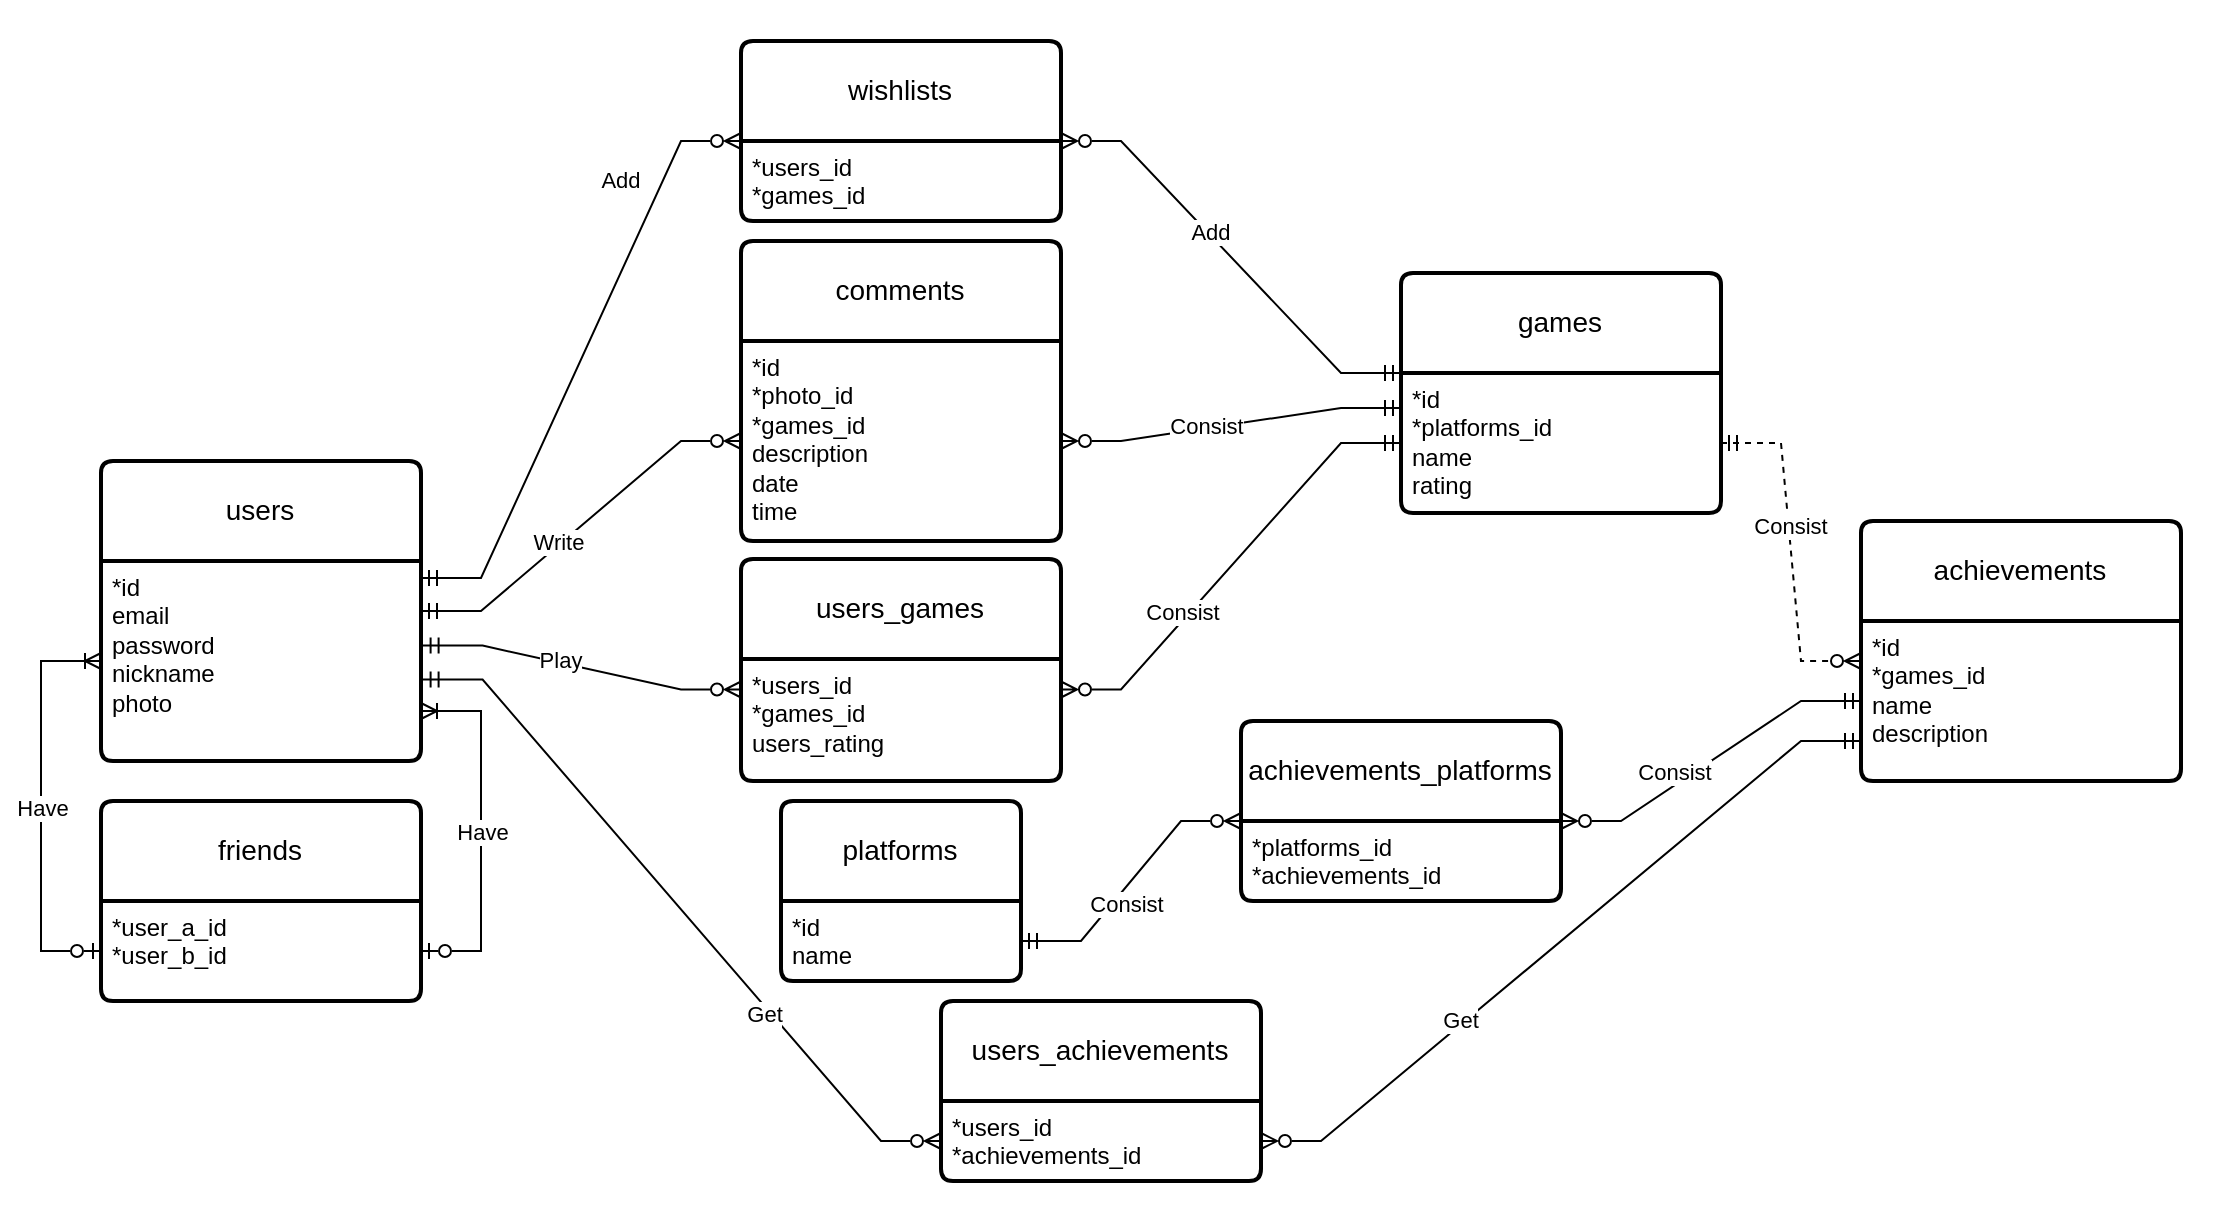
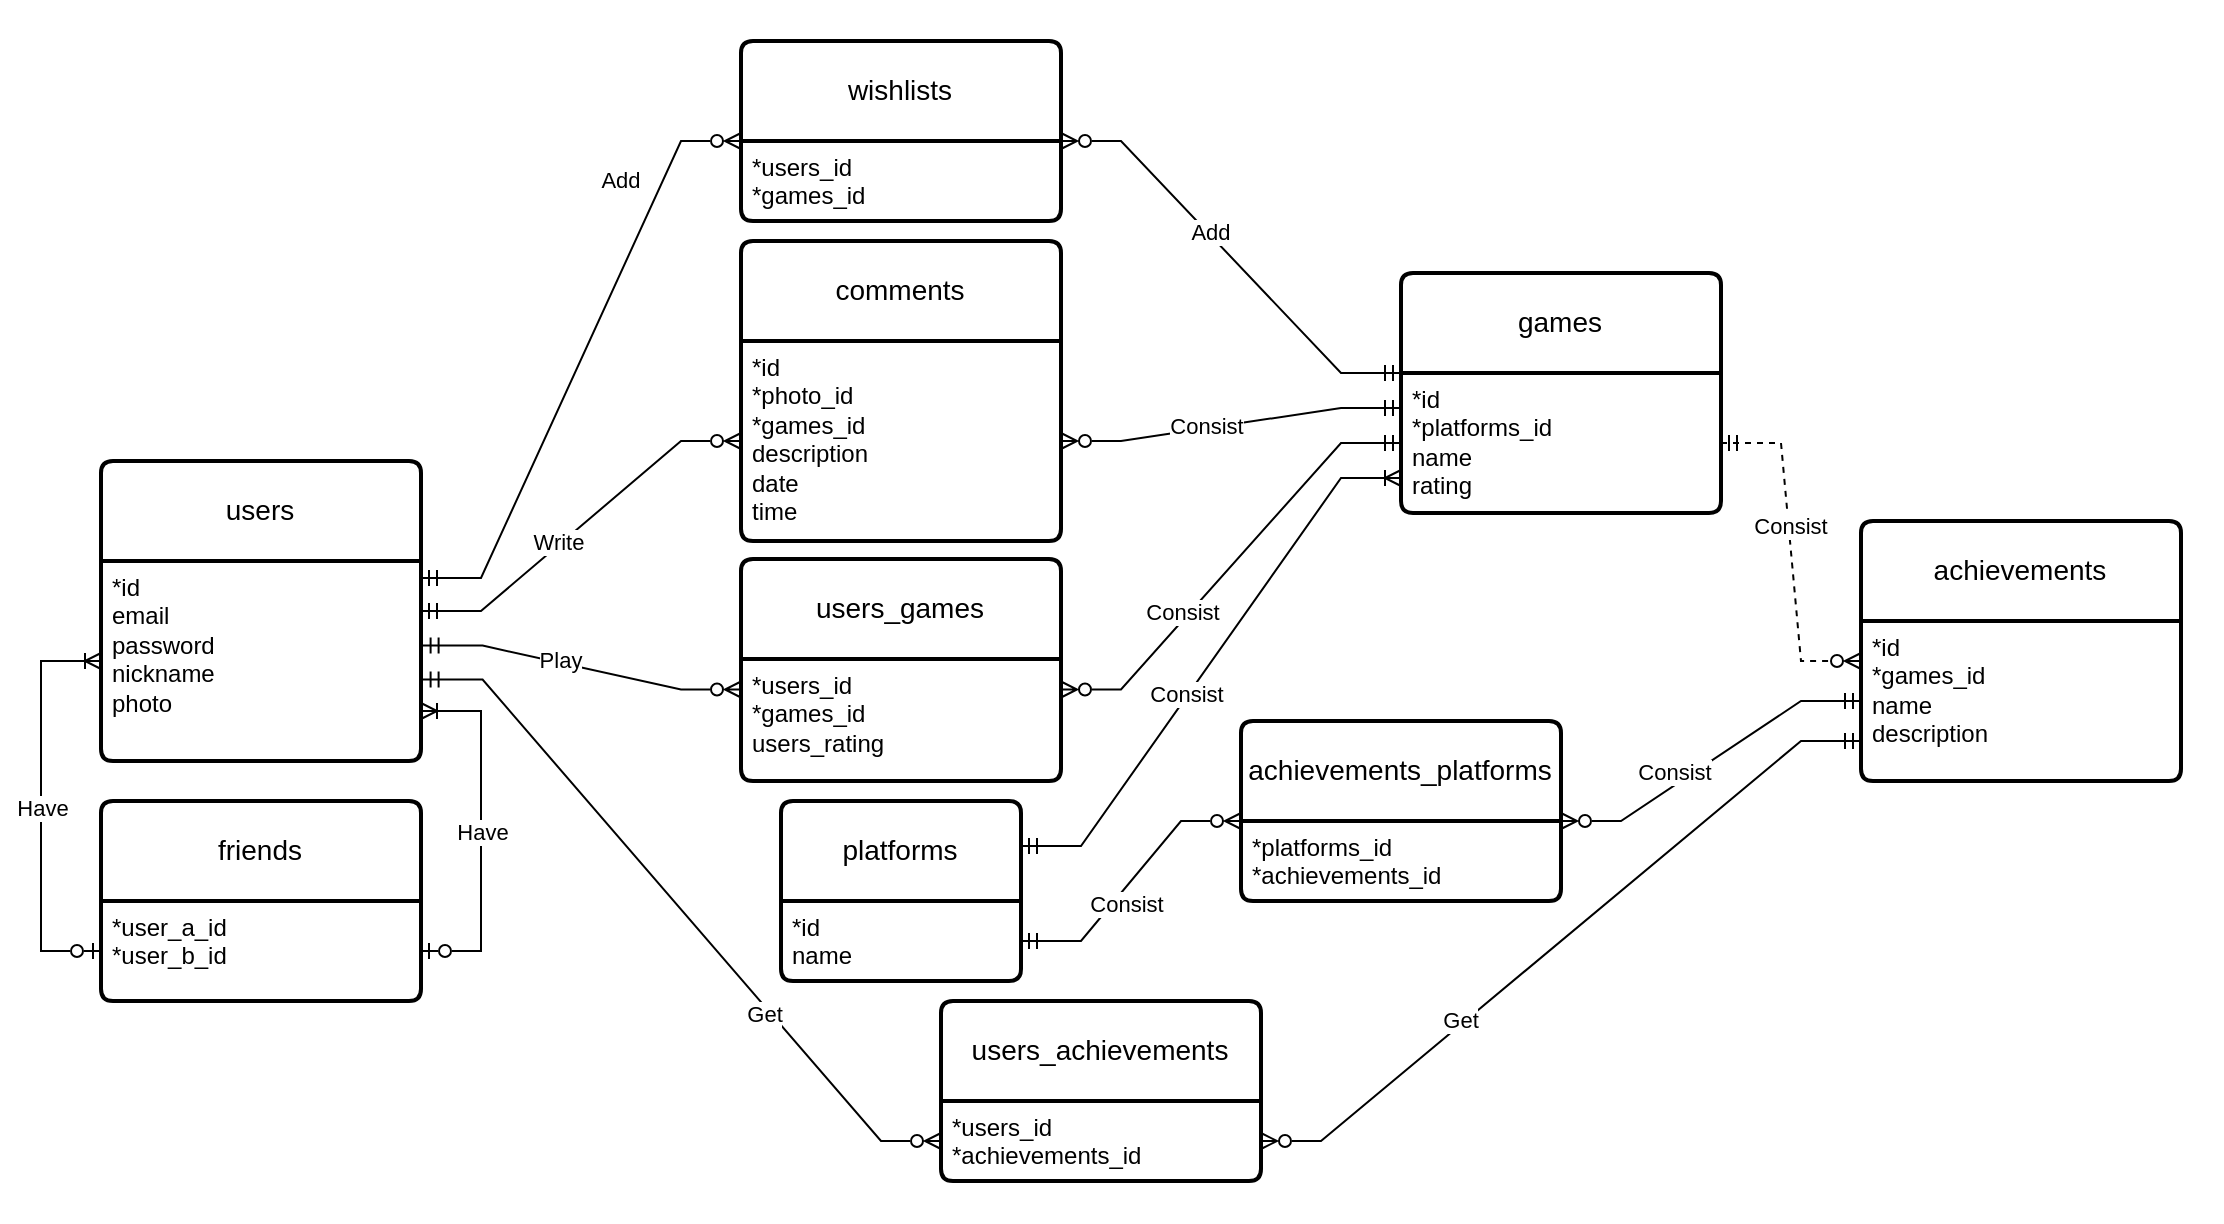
none -> (1210, 664)
